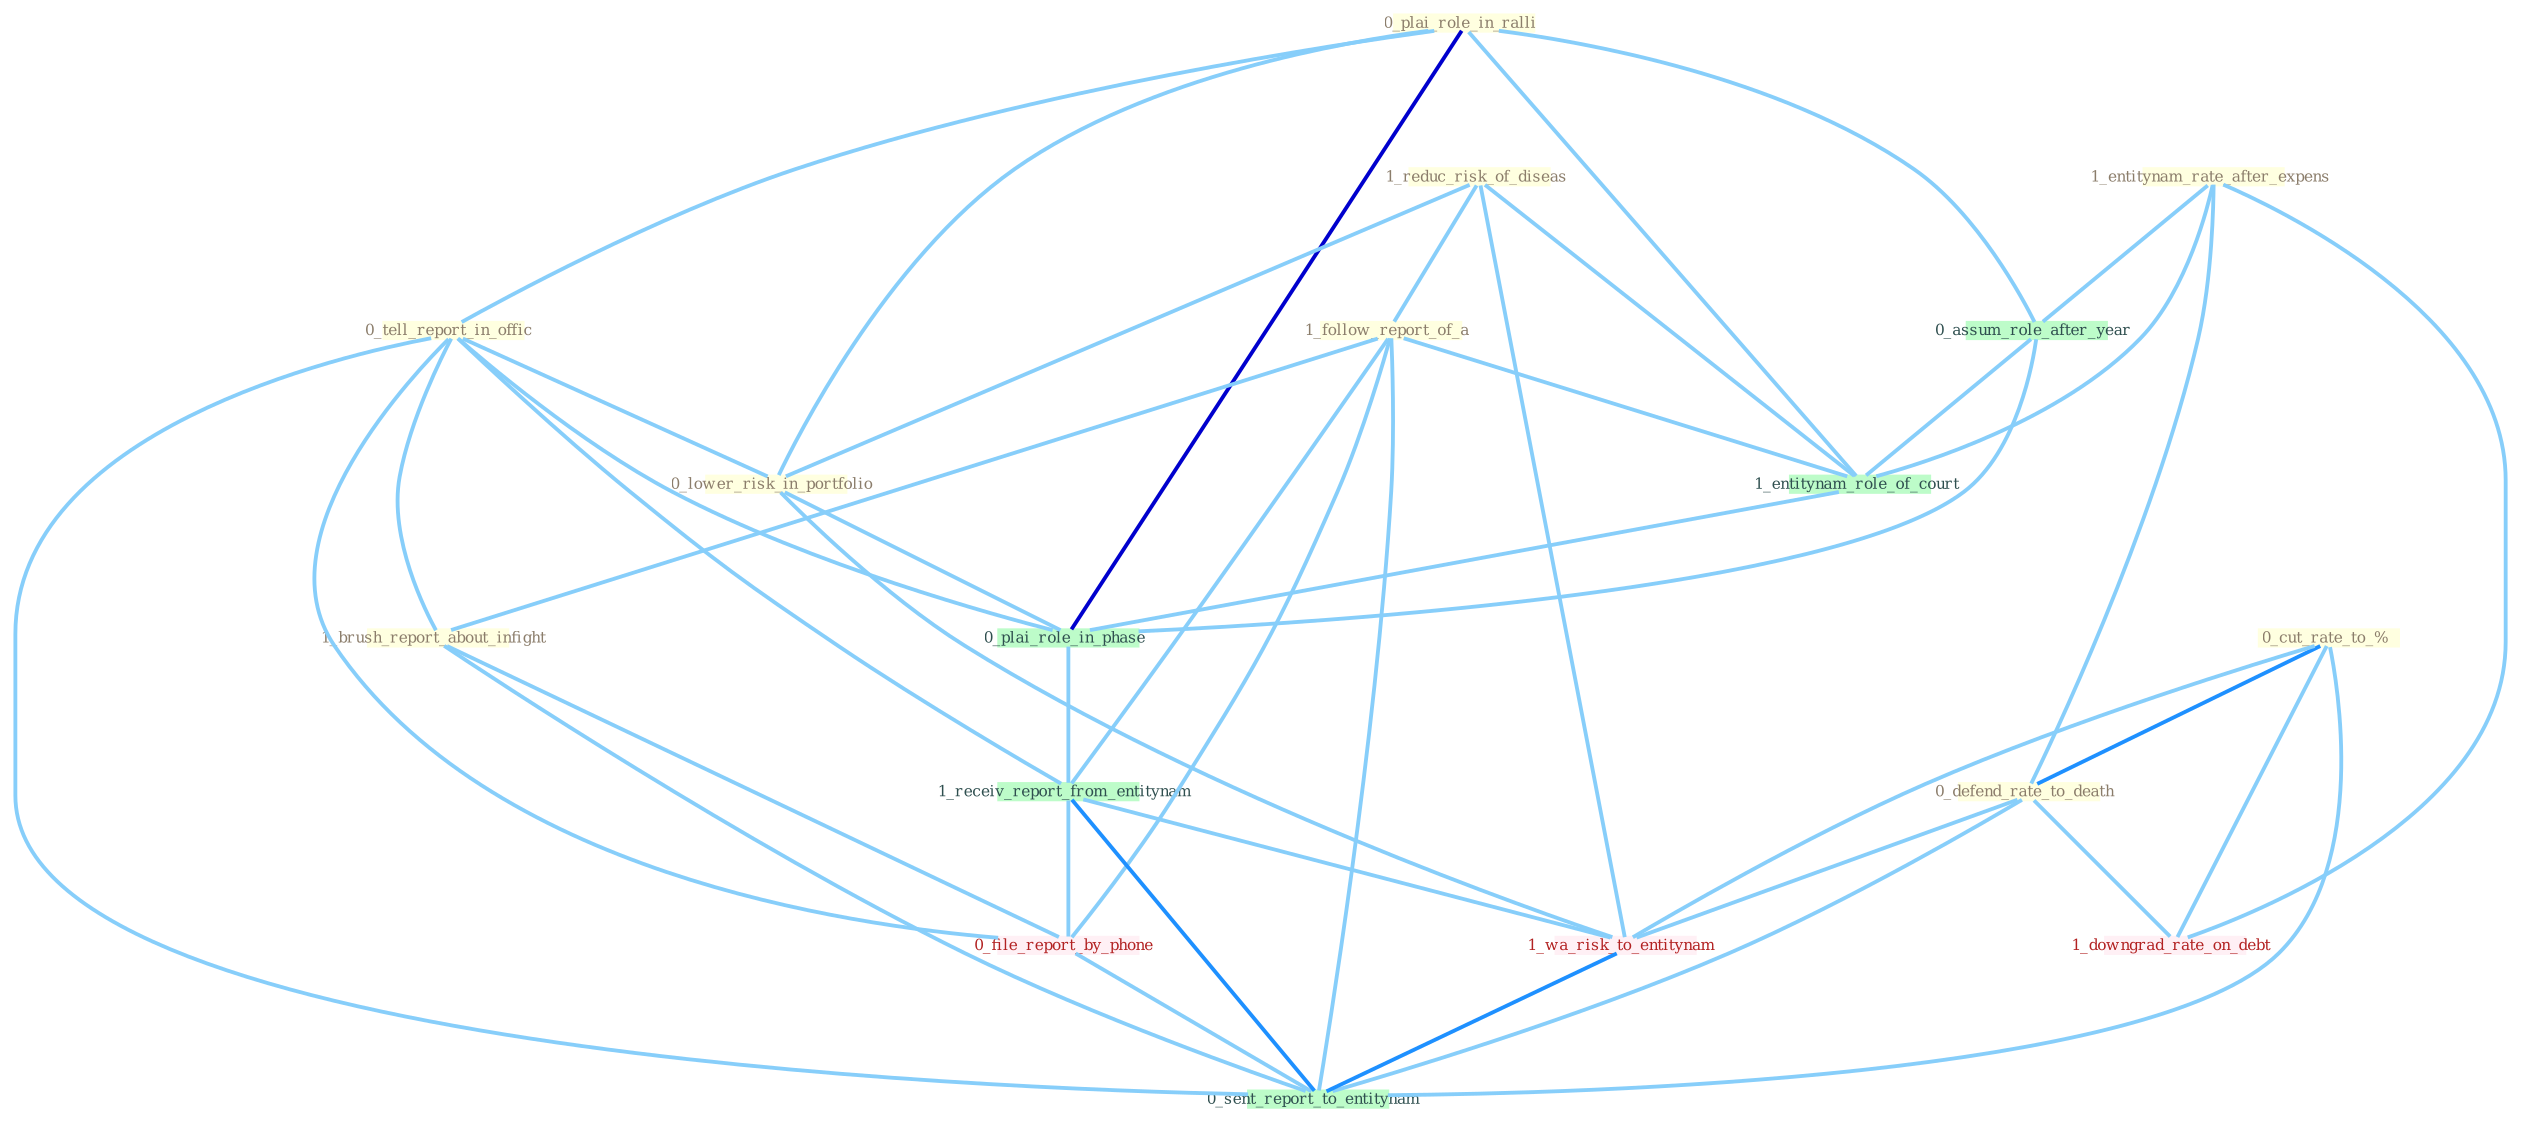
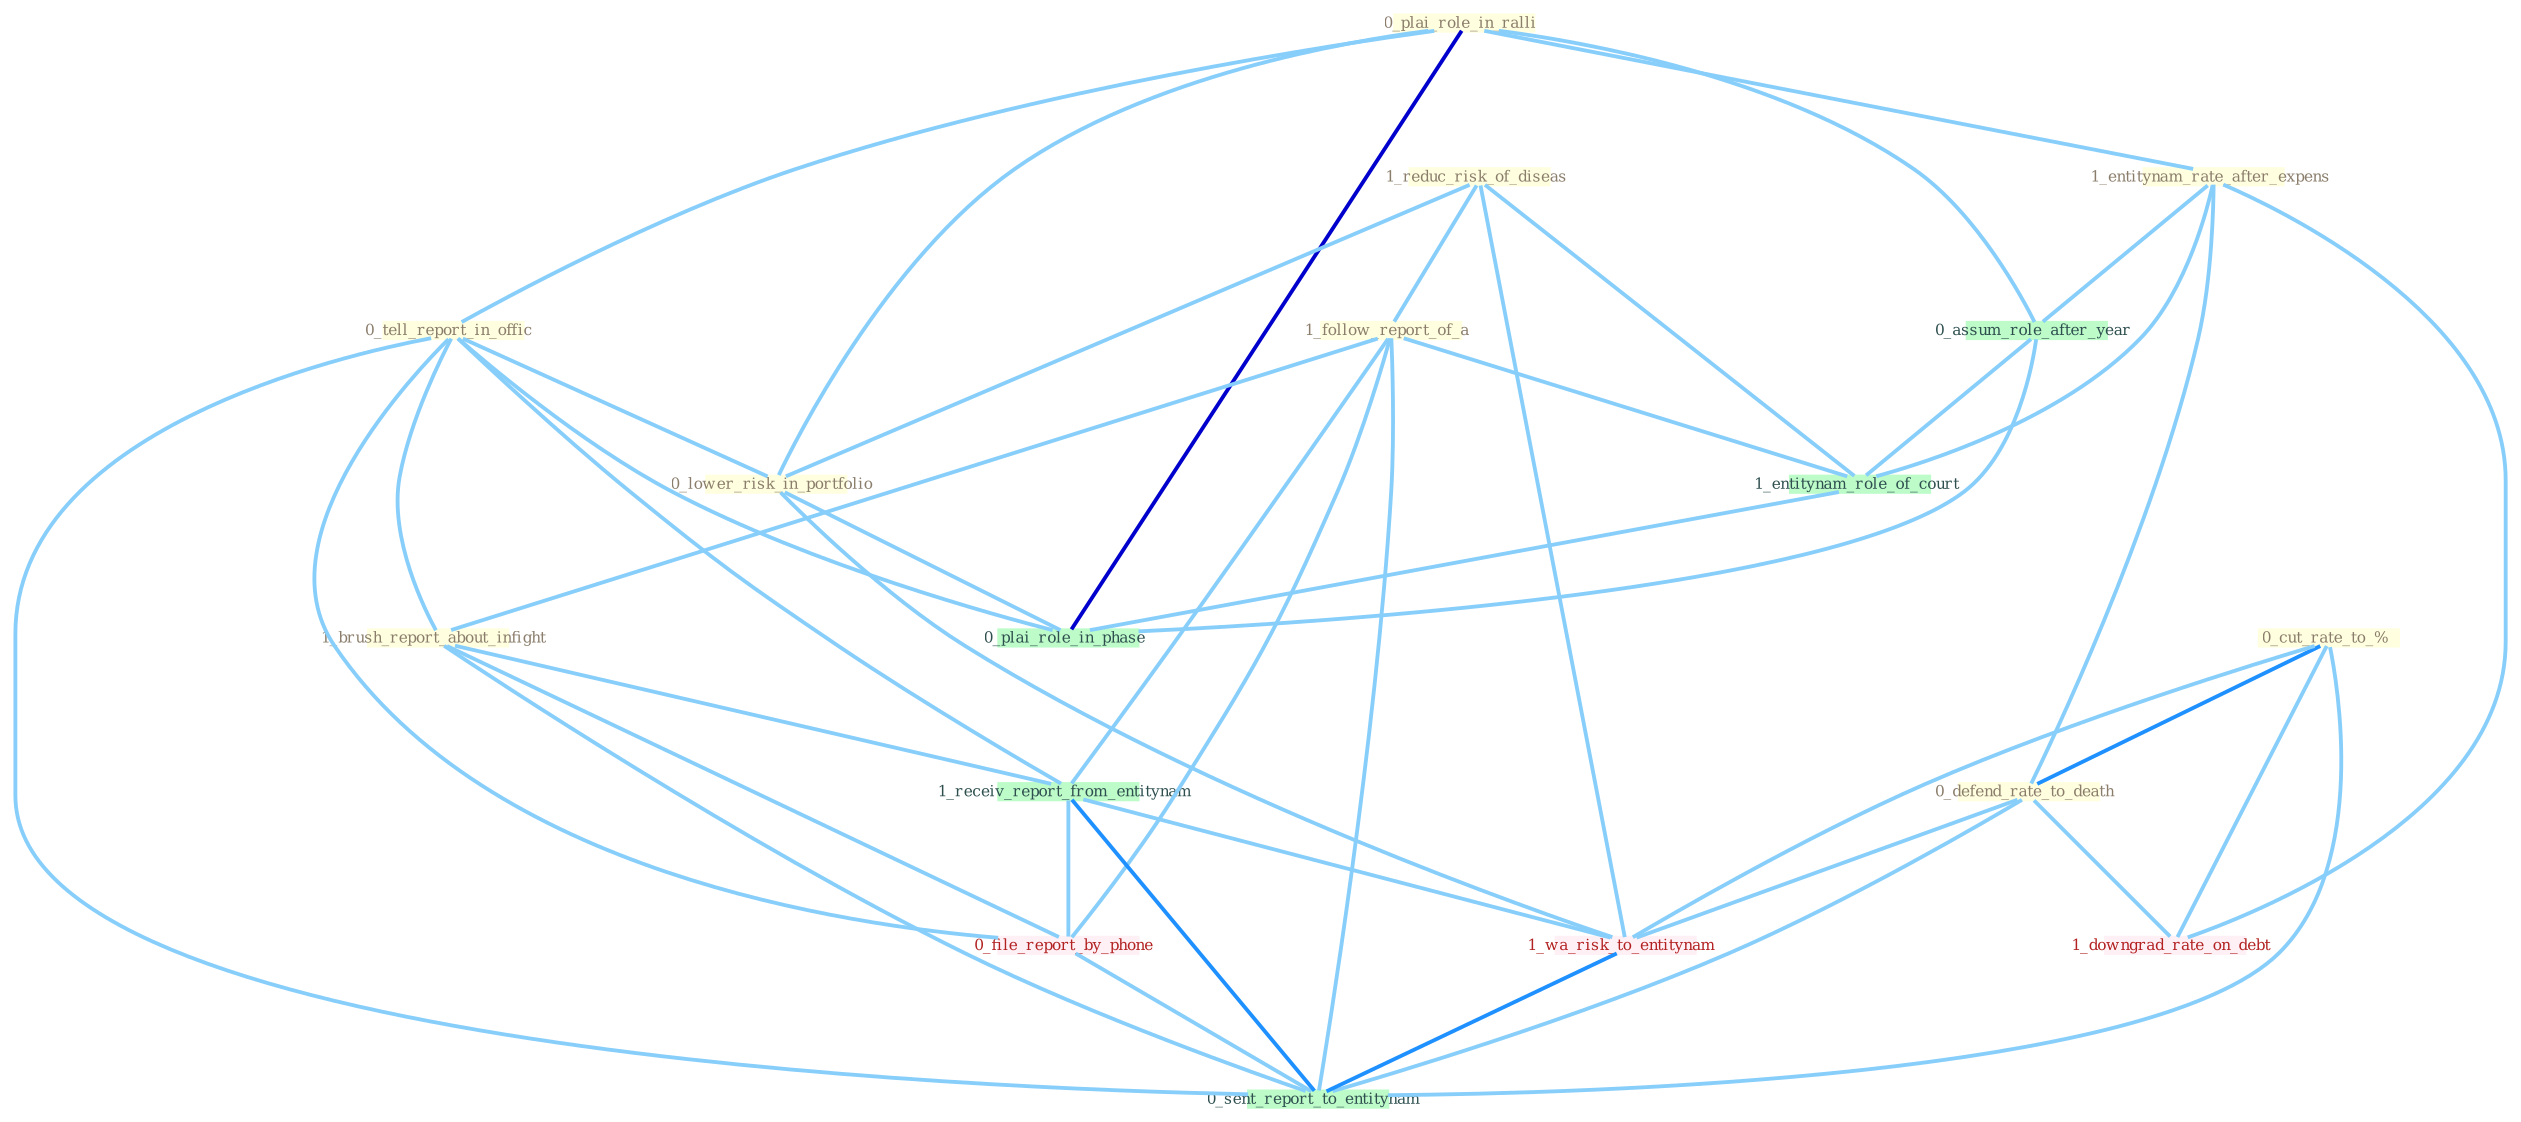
(1662, 254) -> (1839, 100)
(1068, 732) -> (753, 715)
